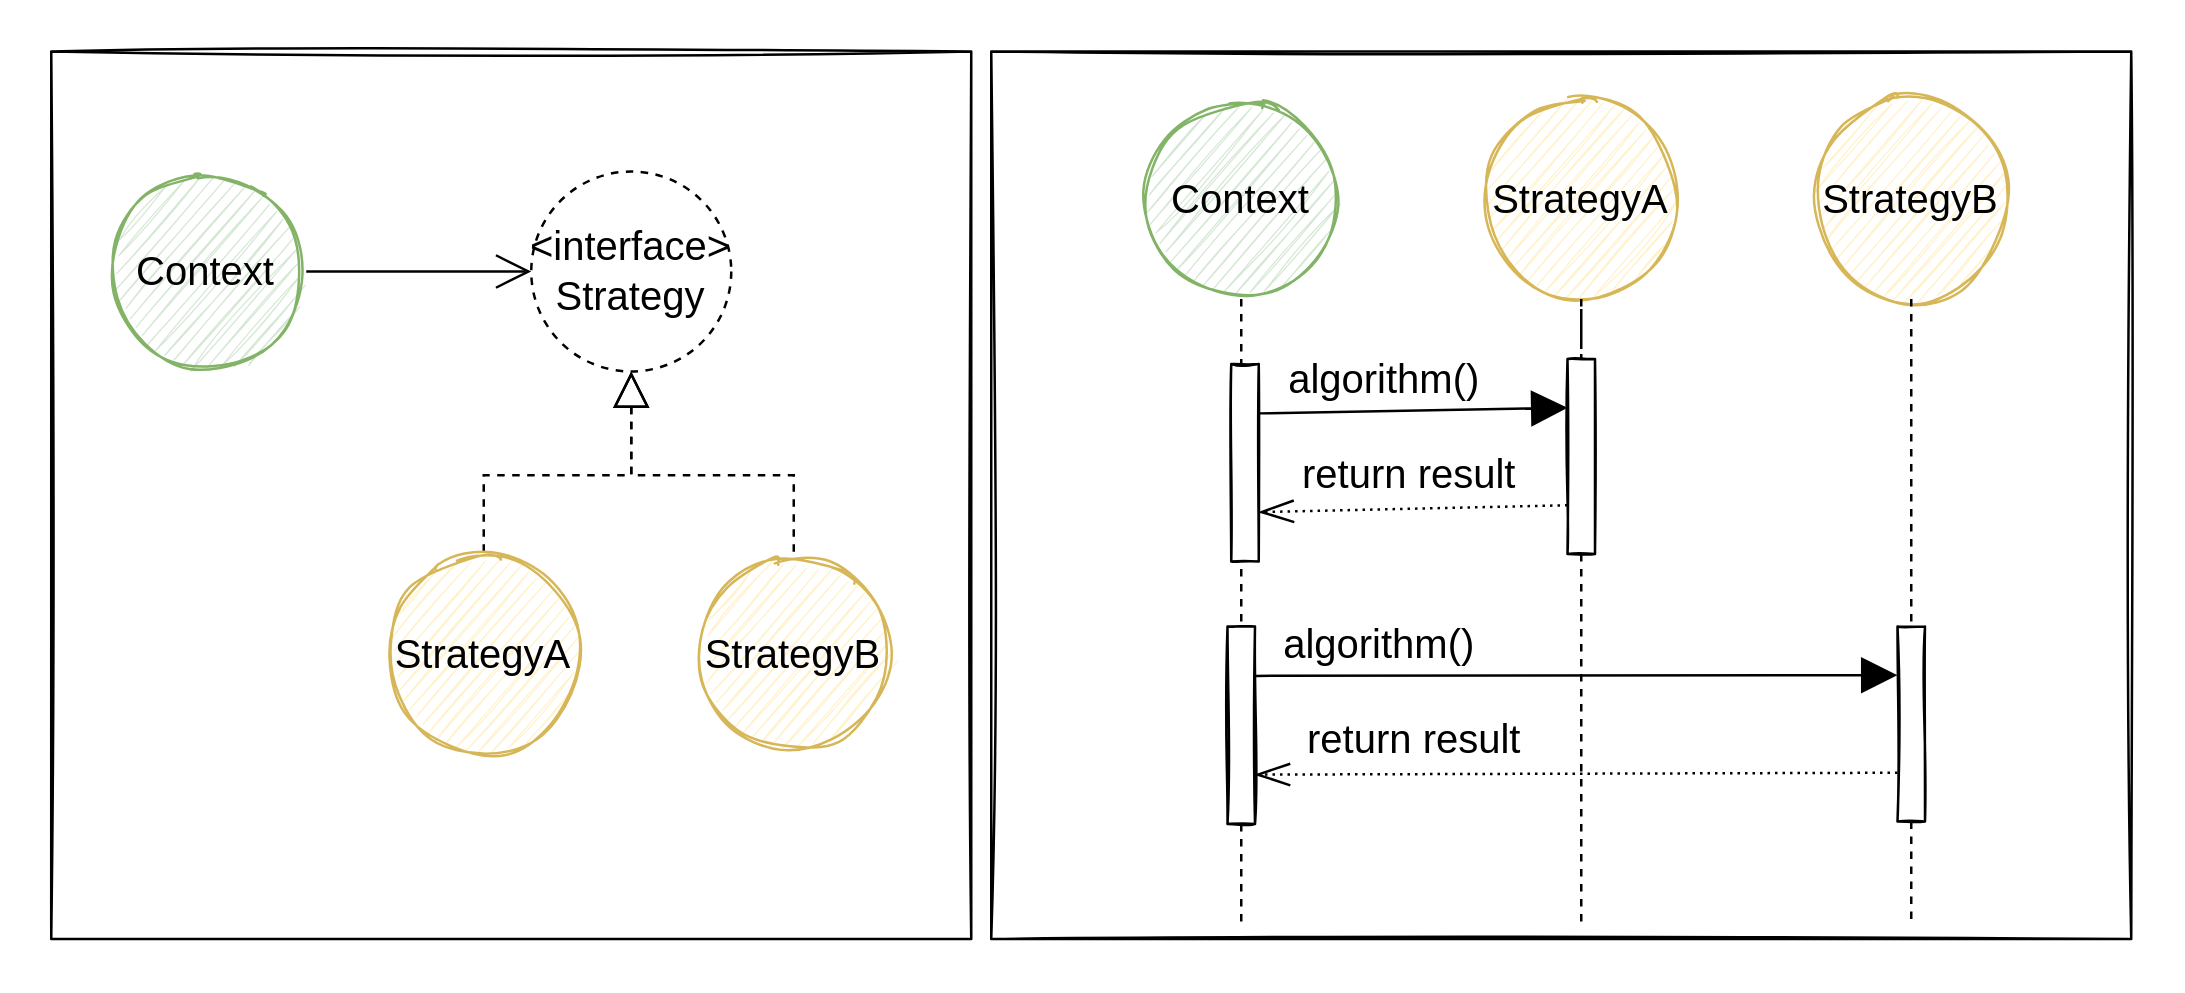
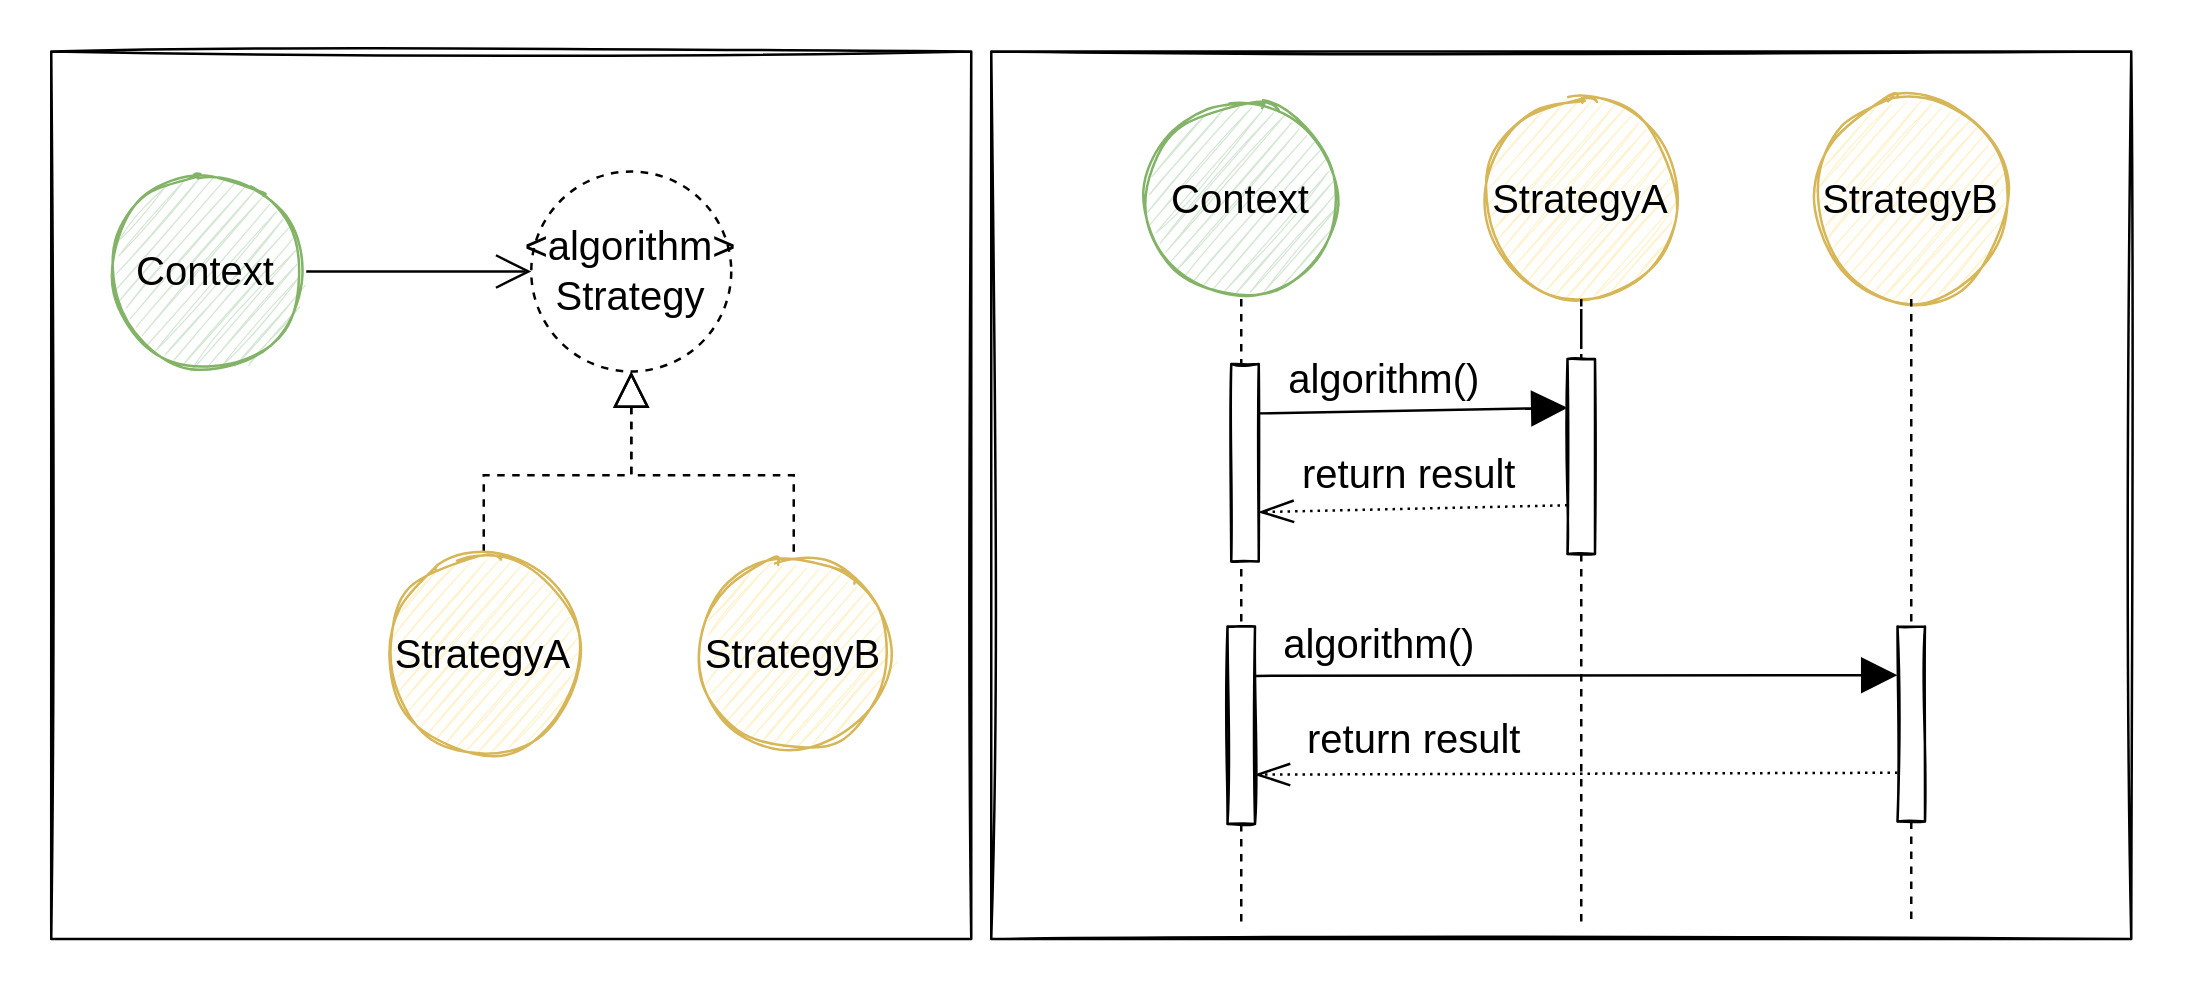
(631, 271) -> (631, 271)
